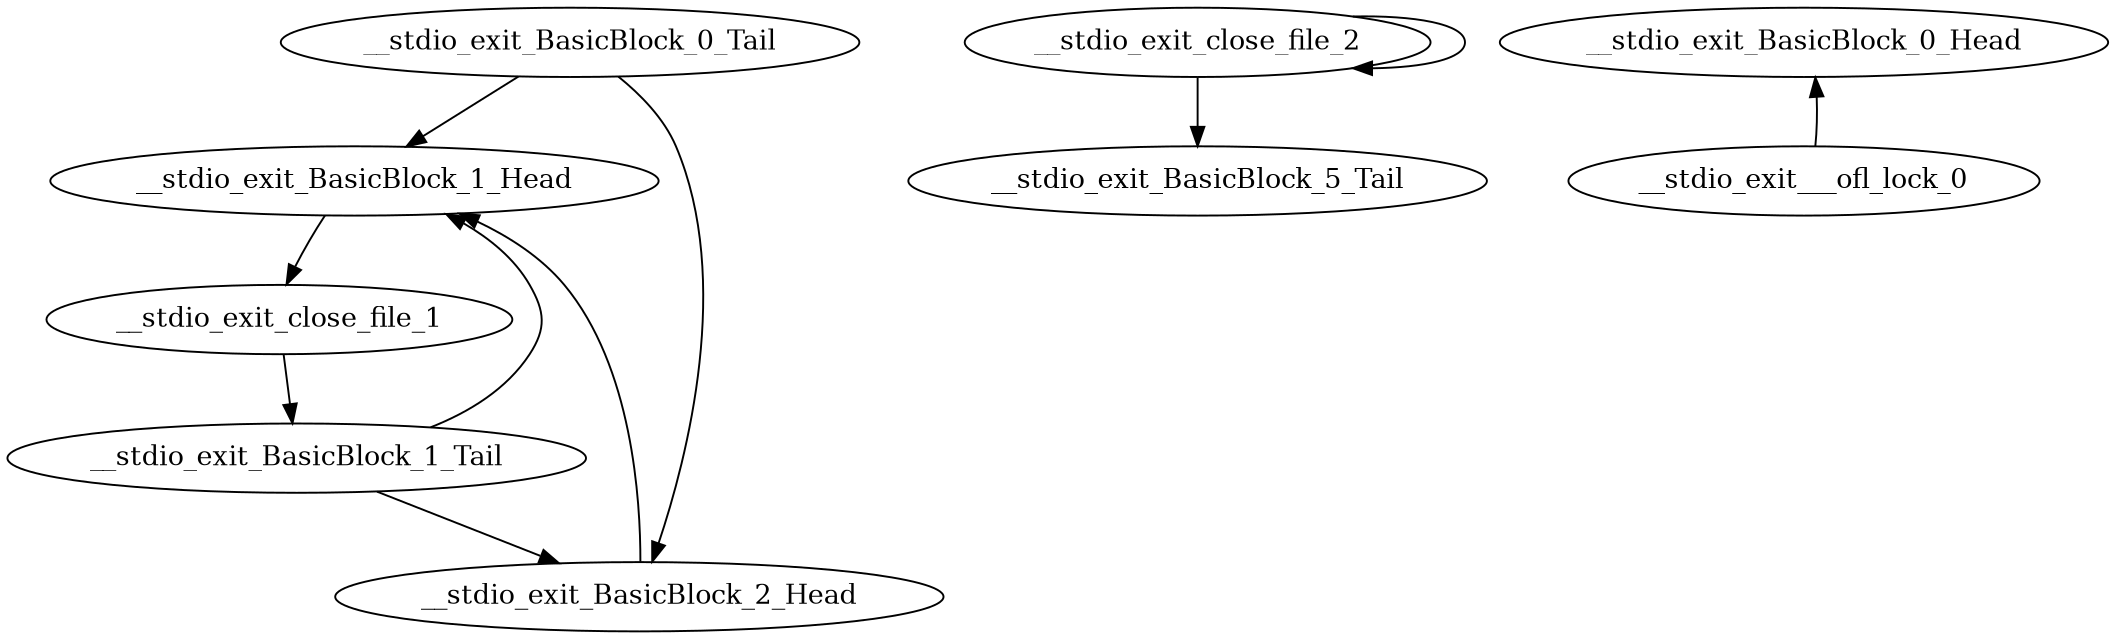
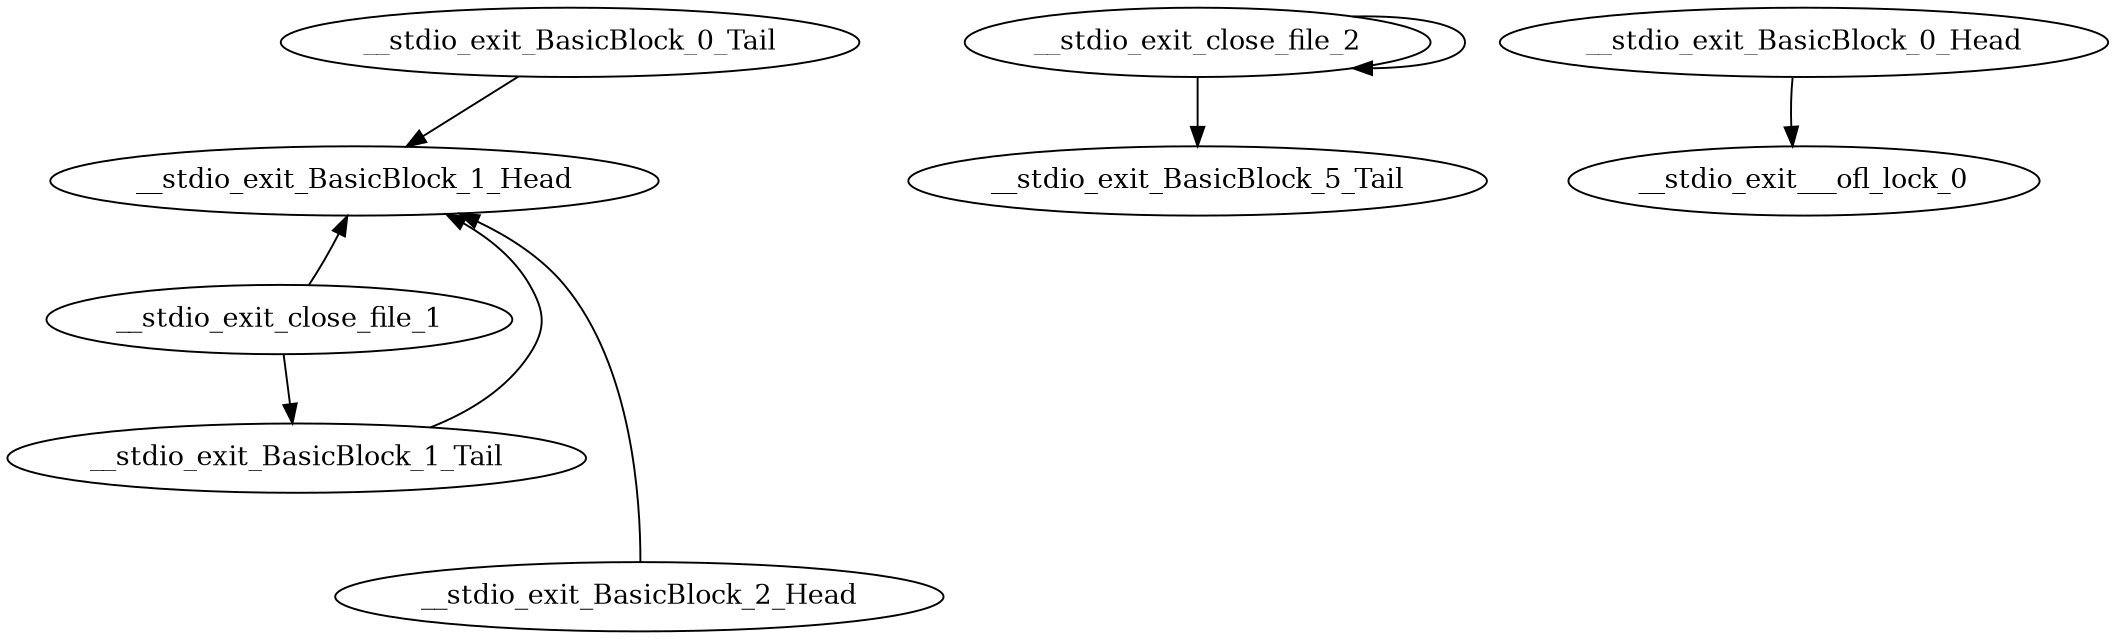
(1817, 122) -> (1791, 102)
(309, 241) -> (325, 260)
(703, 300) -> none
(459, 524) -> none
